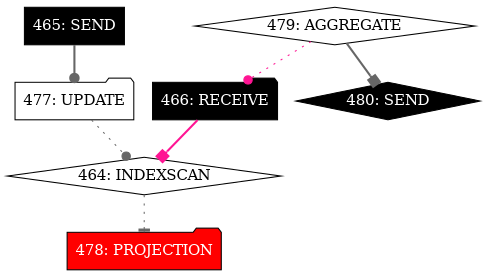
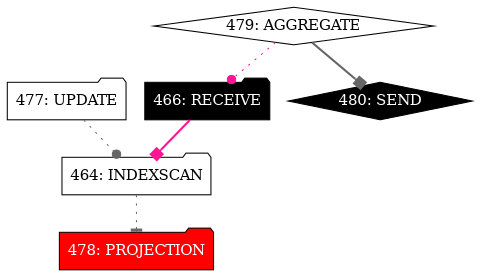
(74, 26) -> none
(144, 176) -> (136, 176)
